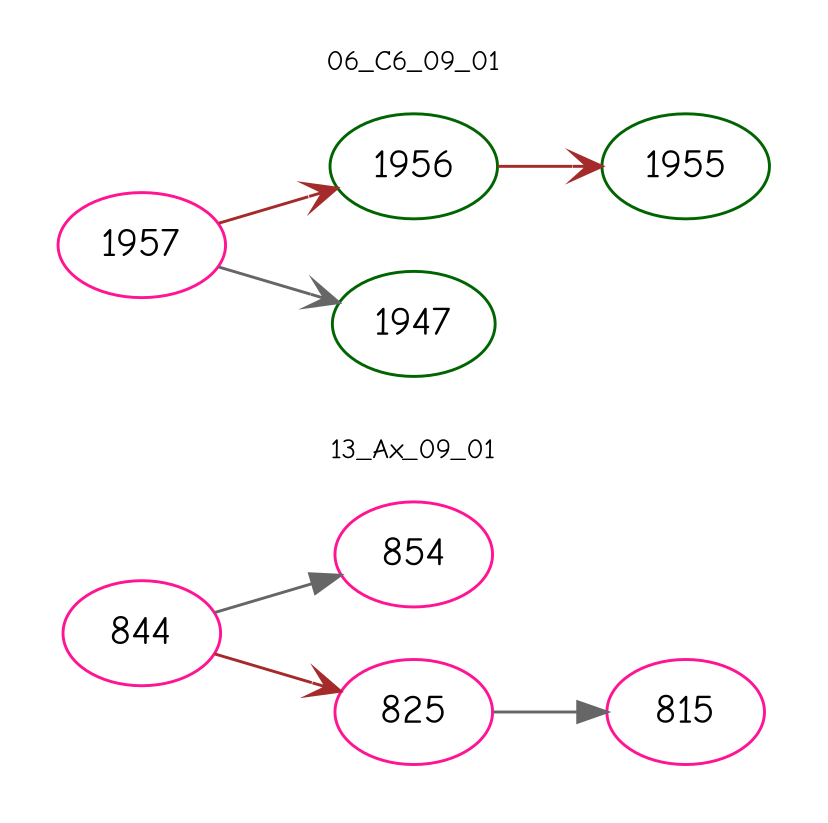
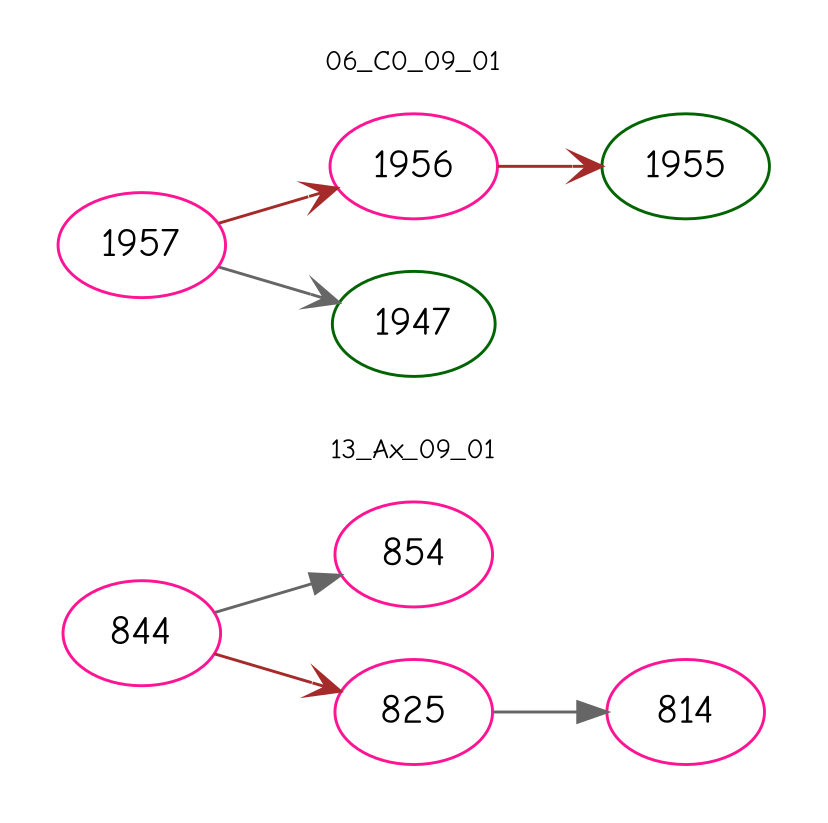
(414, 63) -> (414, 63)
(414, 166) -> (414, 166)
(686, 712) -> (686, 712)
